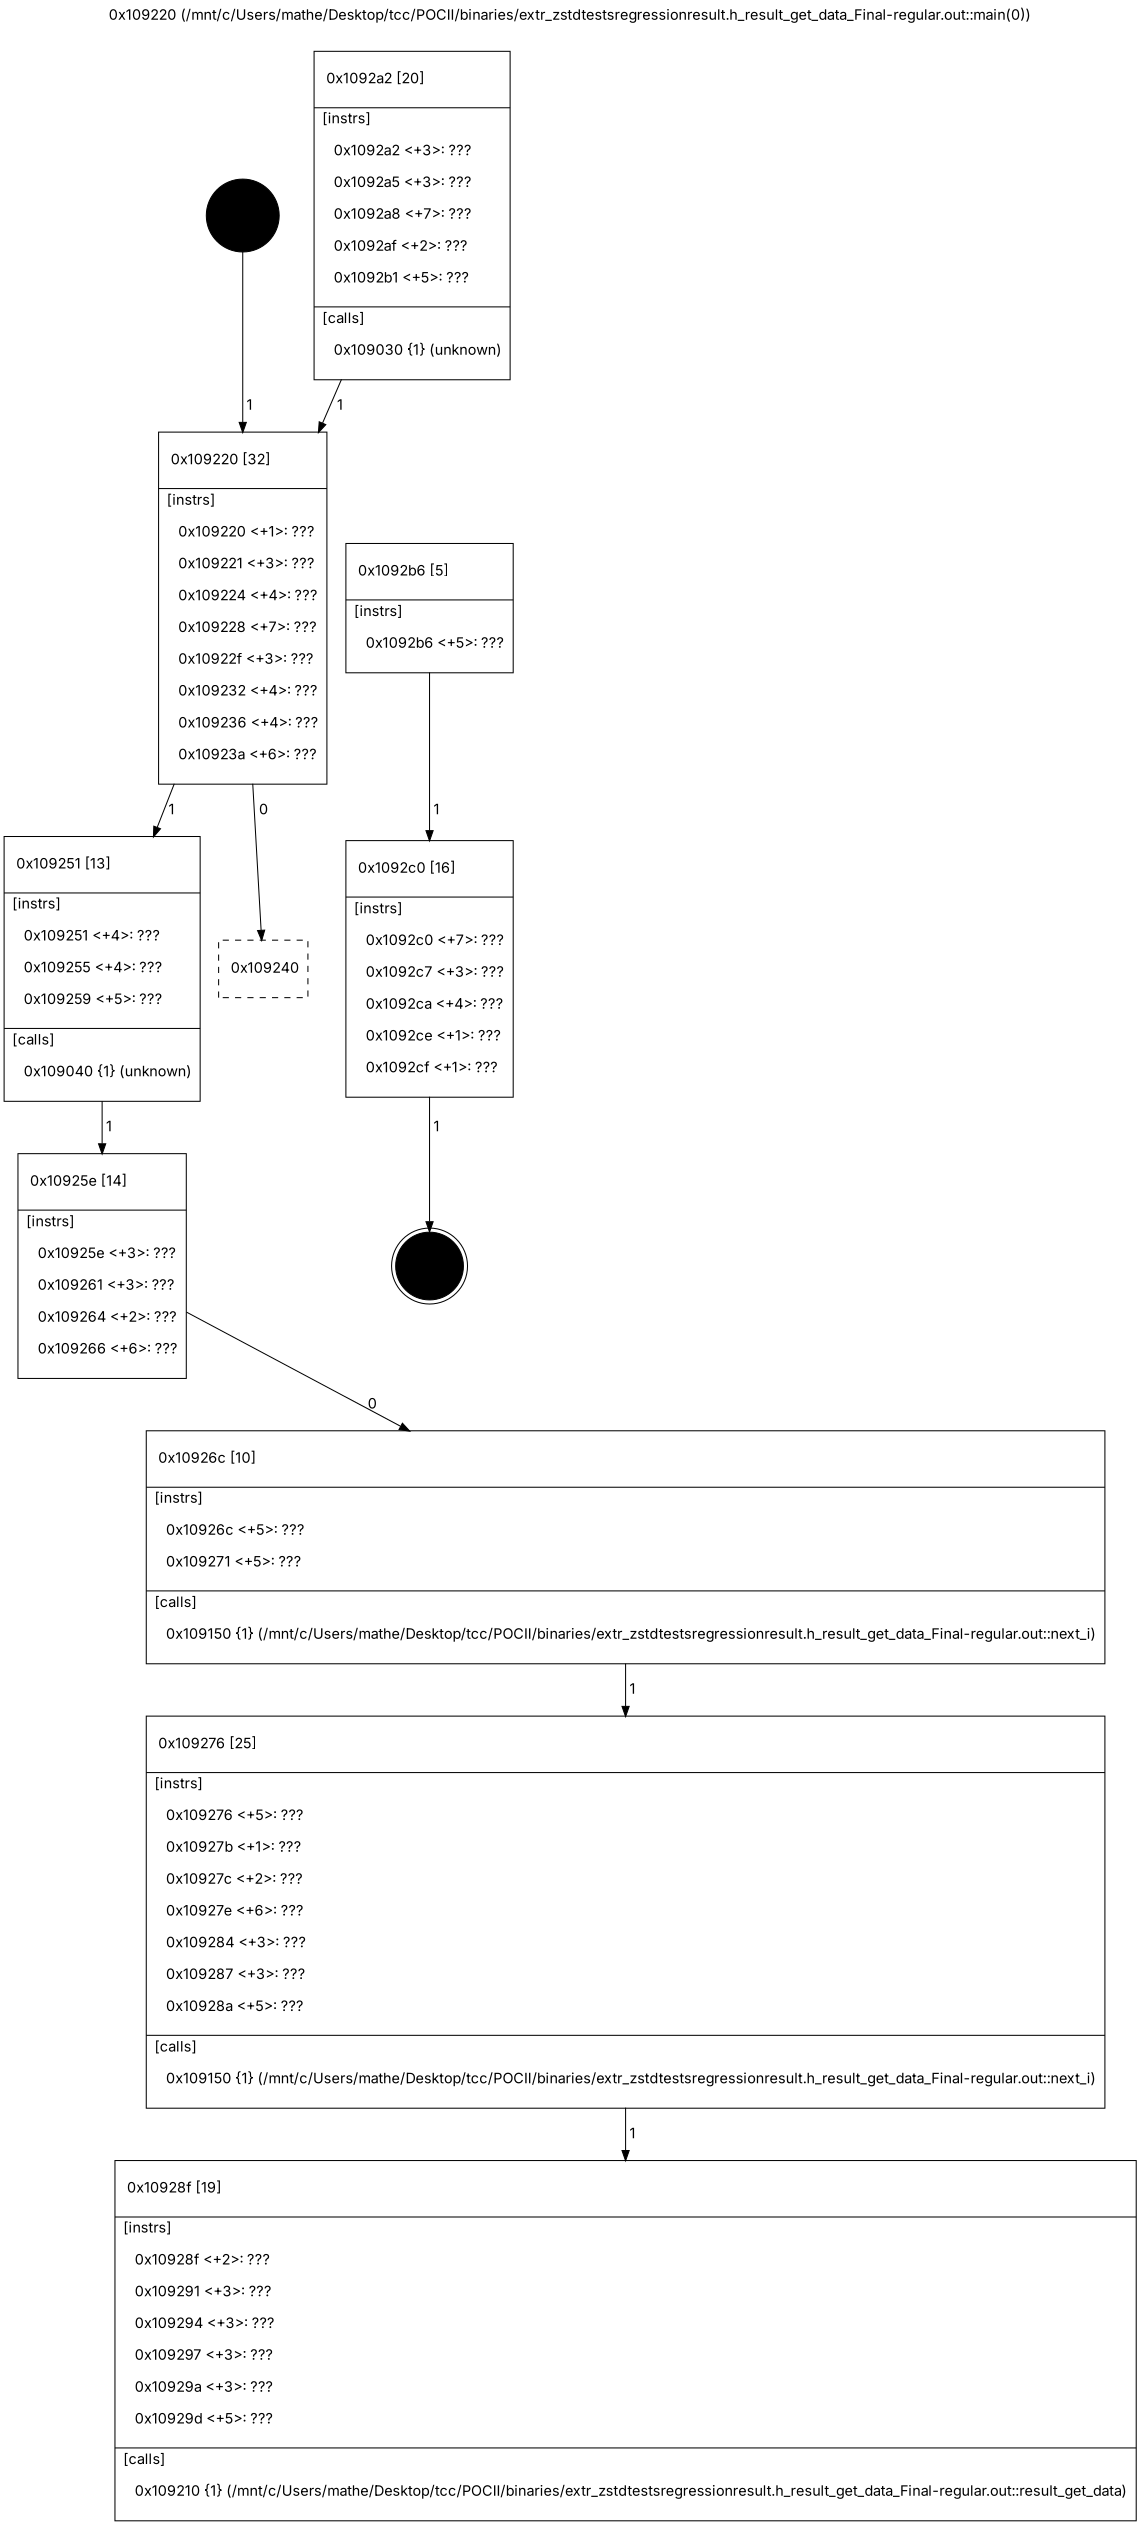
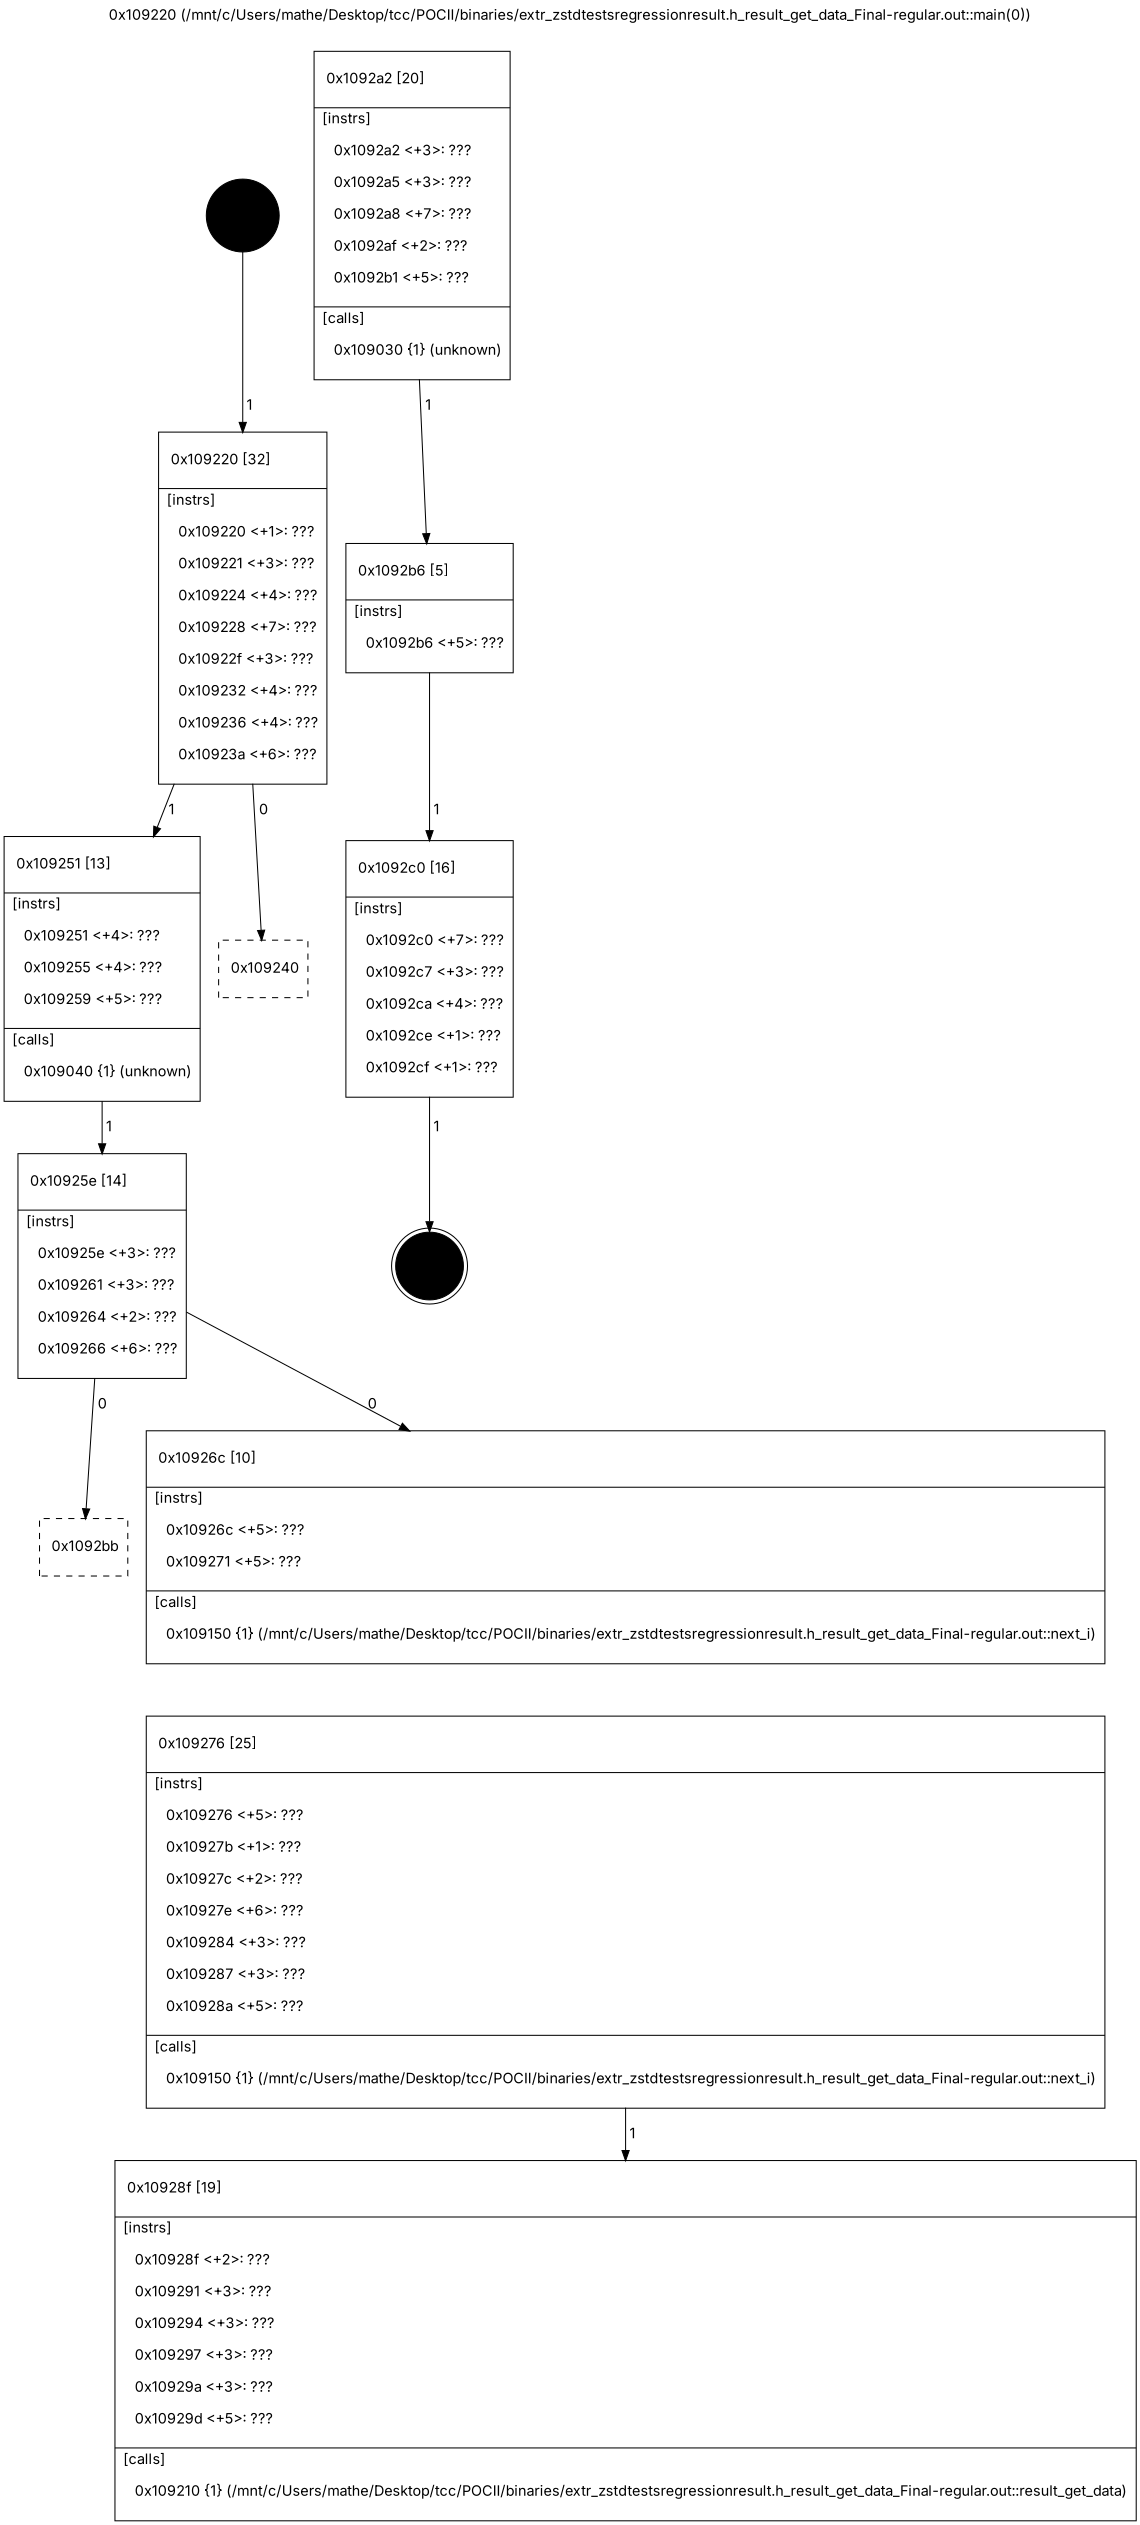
(332, 401) -> (423, 456)
none -> (84, 1547)
(626, 1685) -> none
